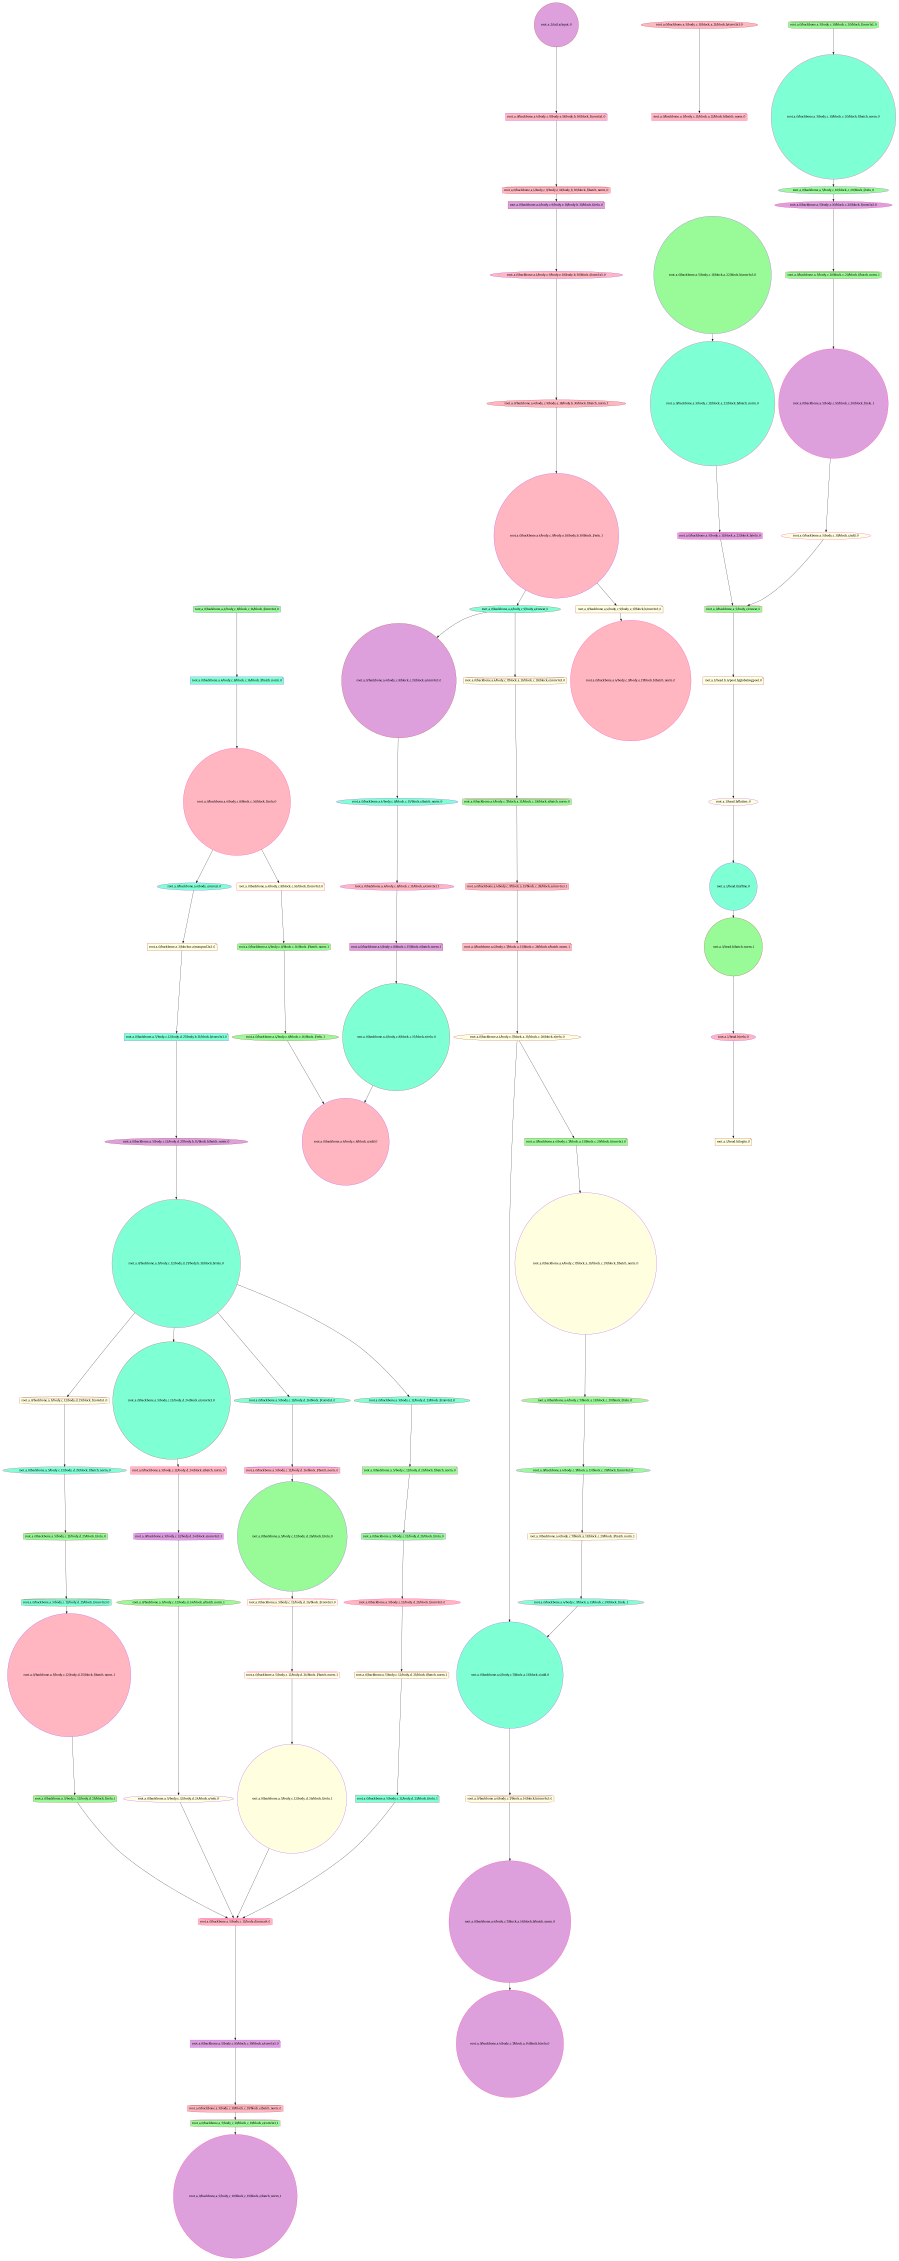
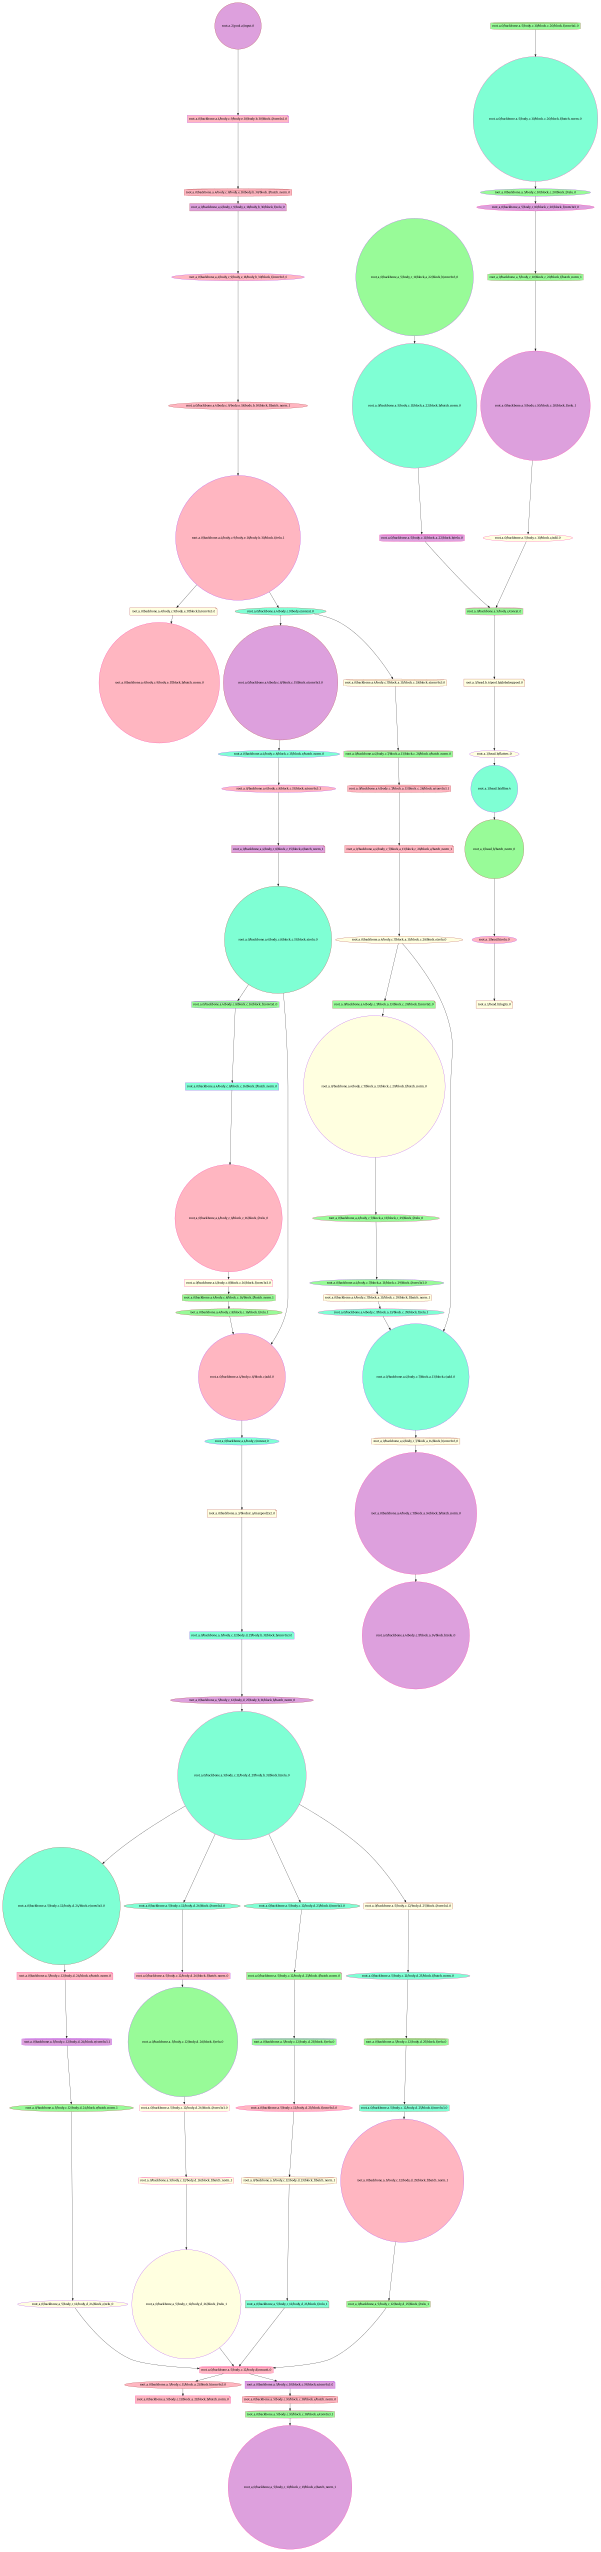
(556, 25) -> (238, 26)
(205, 865) -> (242, 1428)
(733, 887) -> (494, 789)
(733, 947) -> (494, 849)
none -> (244, 992)
none -> (211, 2377)
